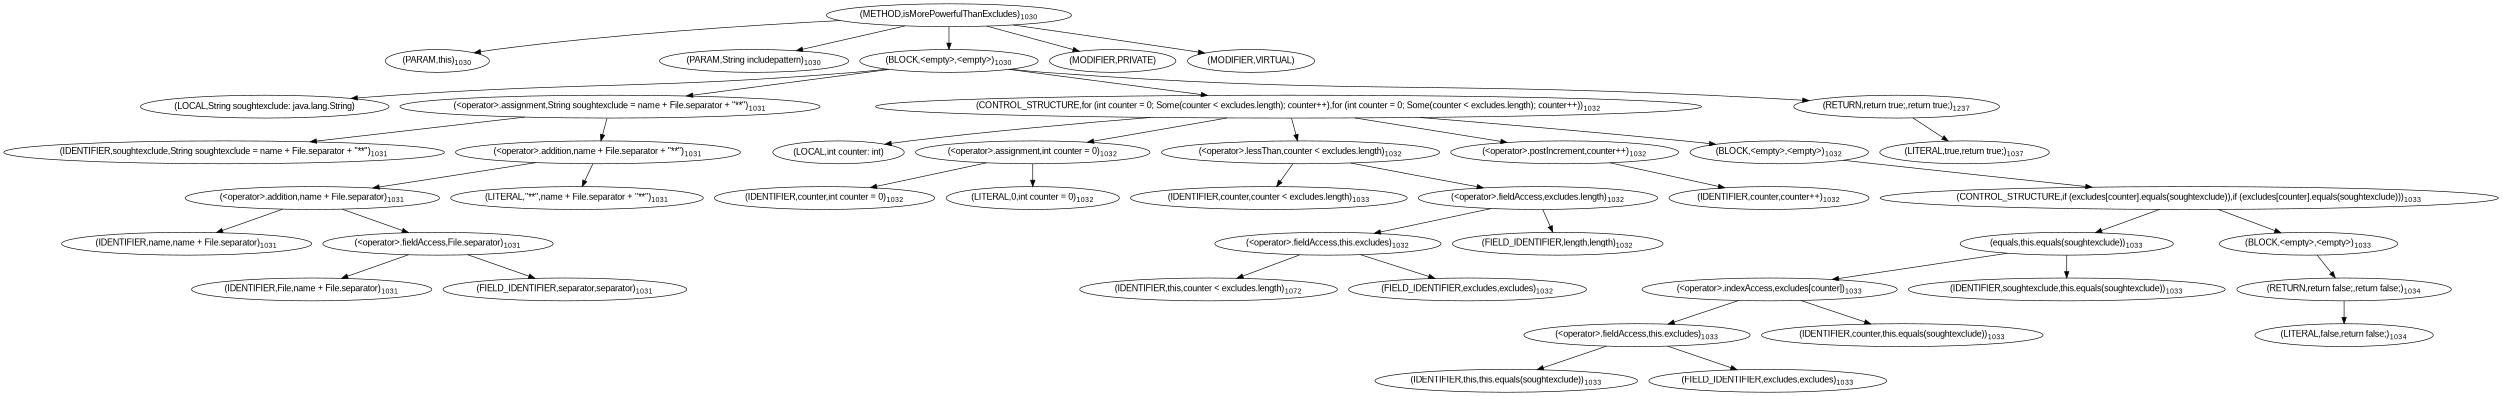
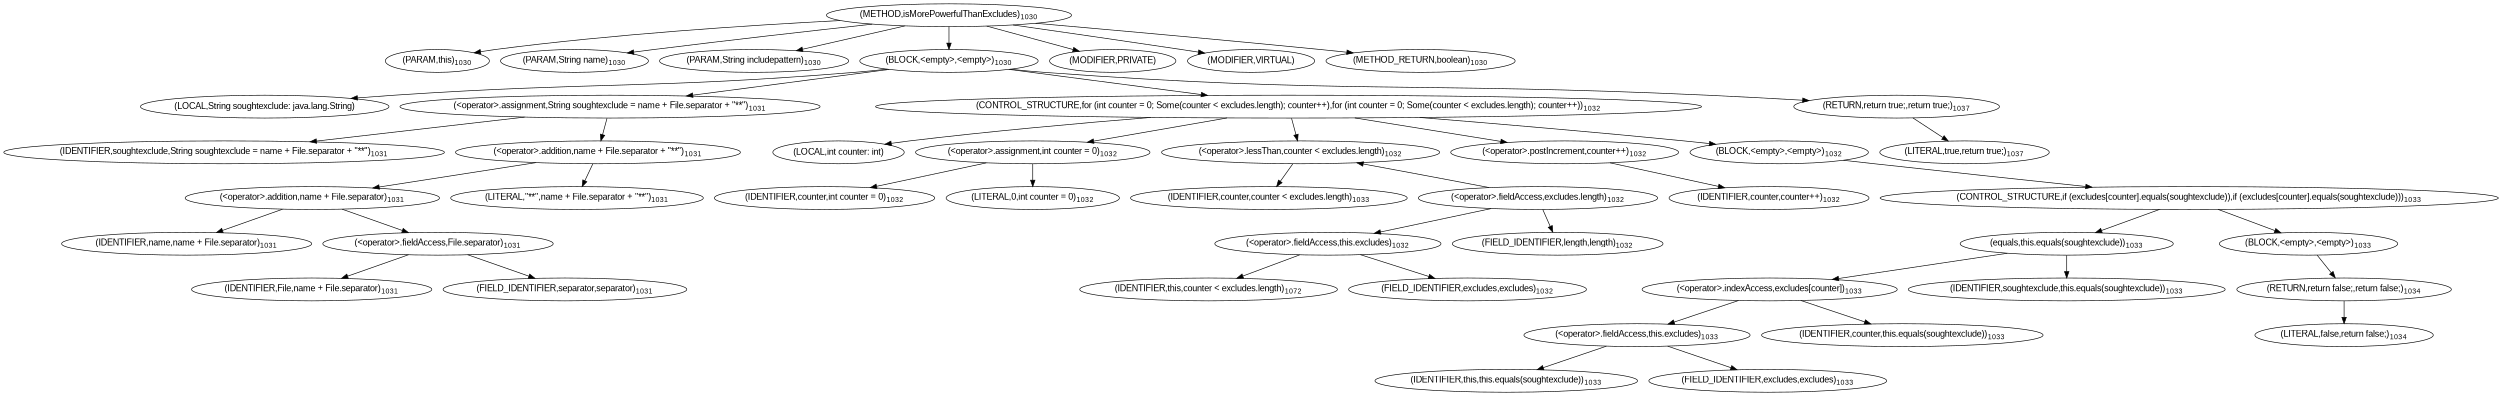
none -> (574, 61)
none -> (1421, 61)
(1962, 106) -> (1962, 106)
(1414, 175) -> (1426, 176)
